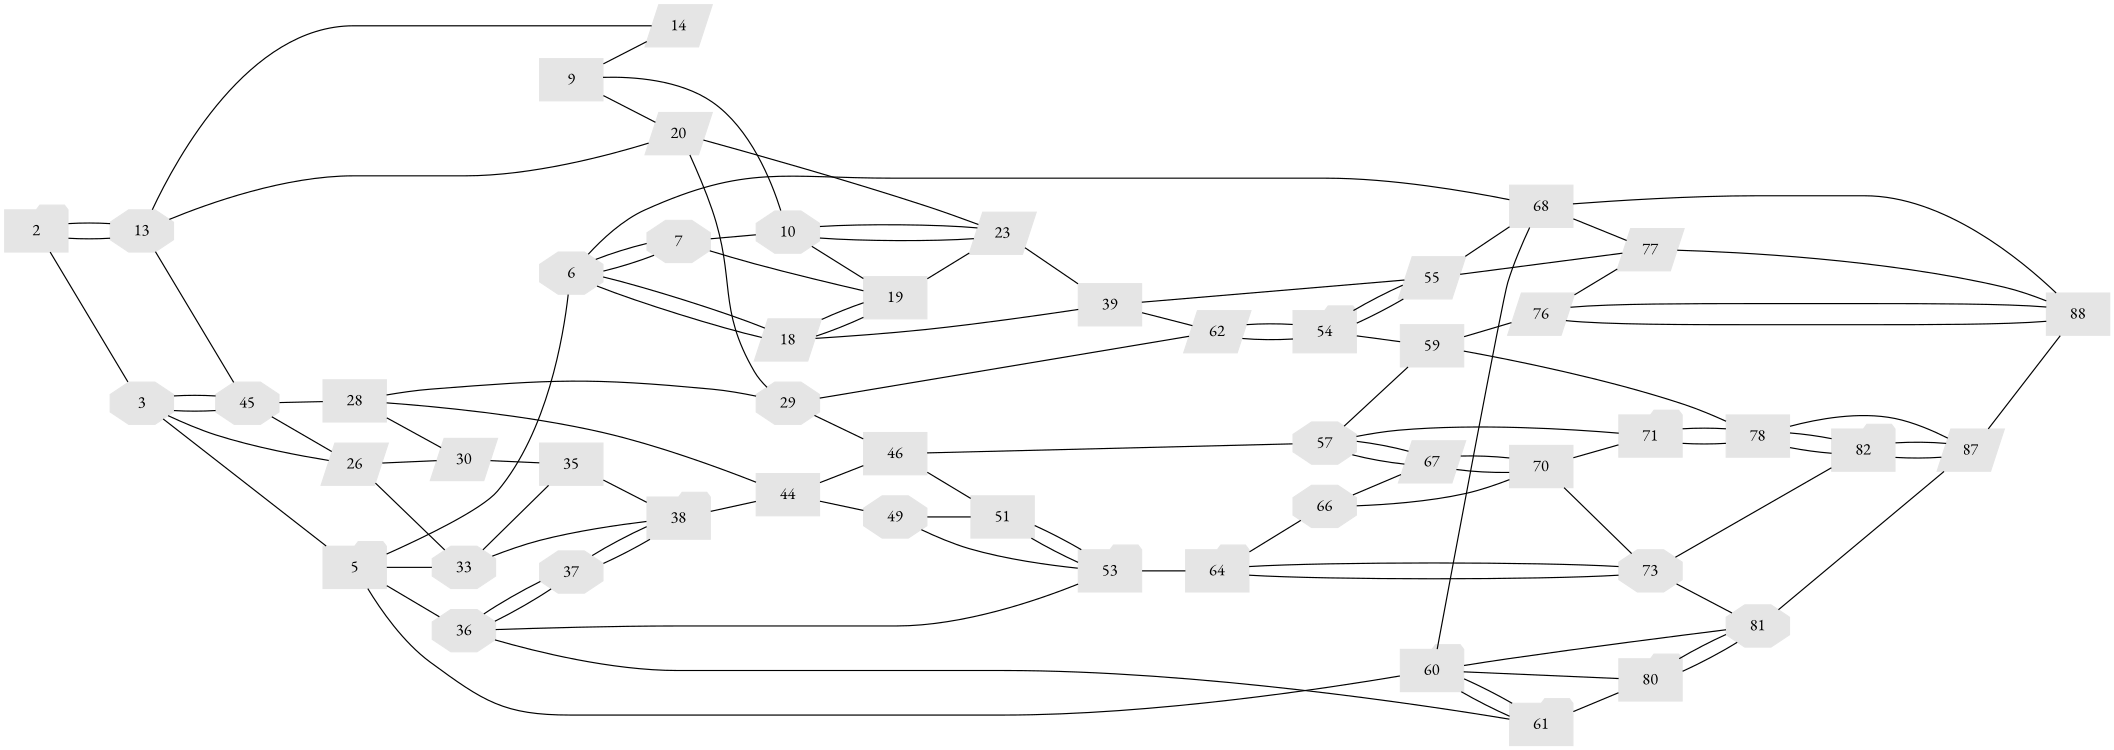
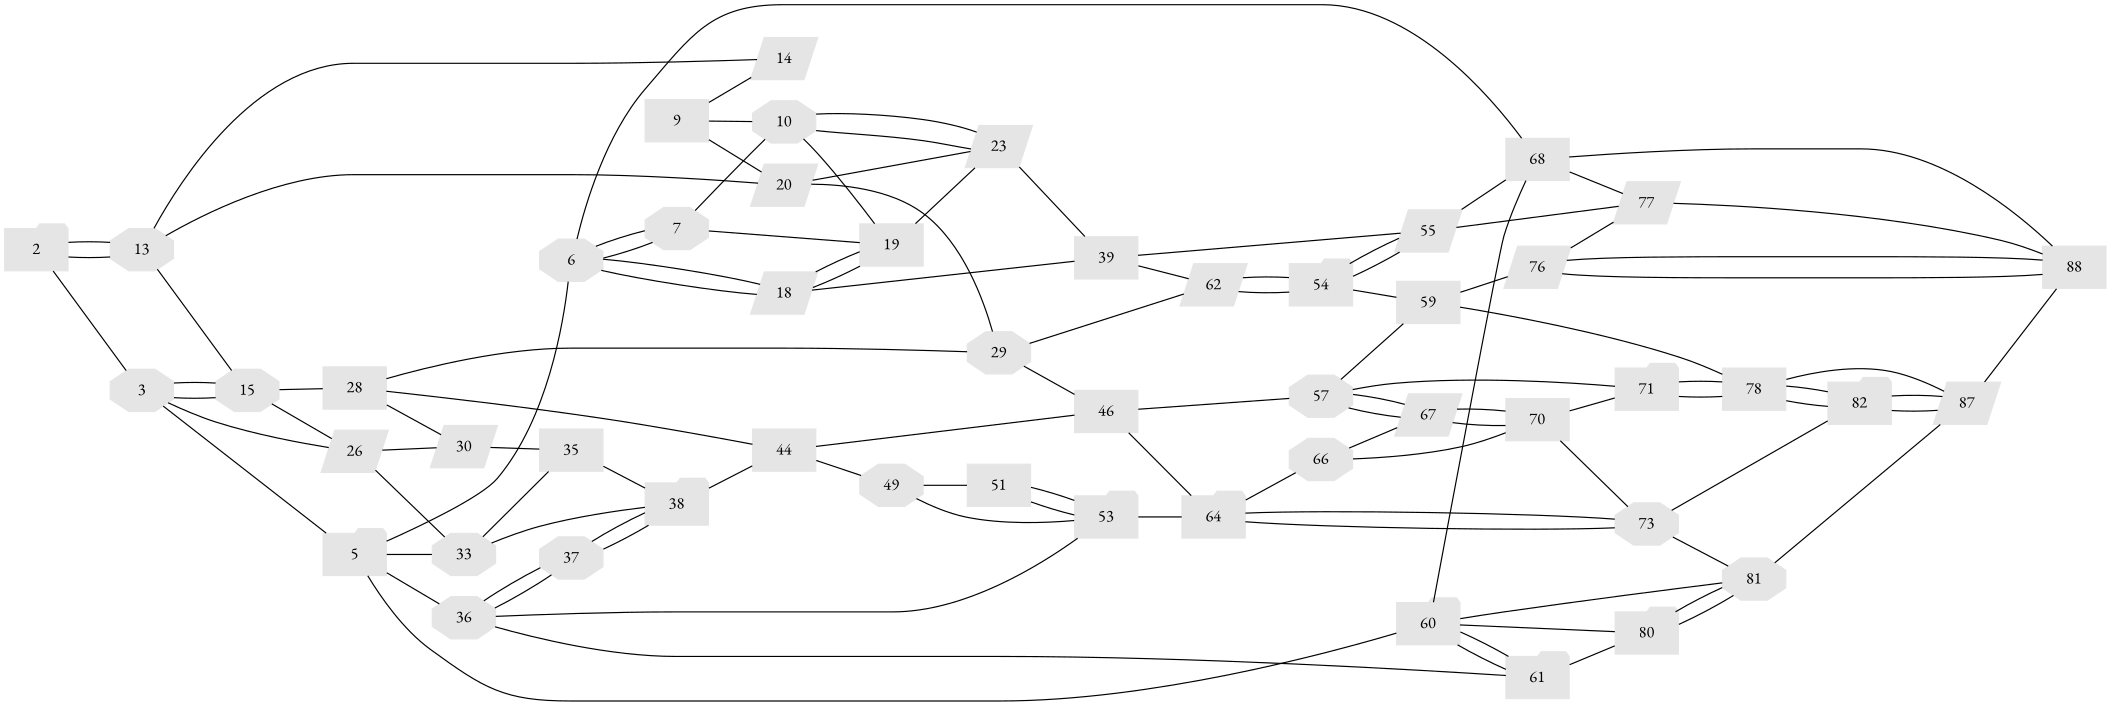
(247, 403) -> (247, 390)
(949, 485) -> (1160, 464)
